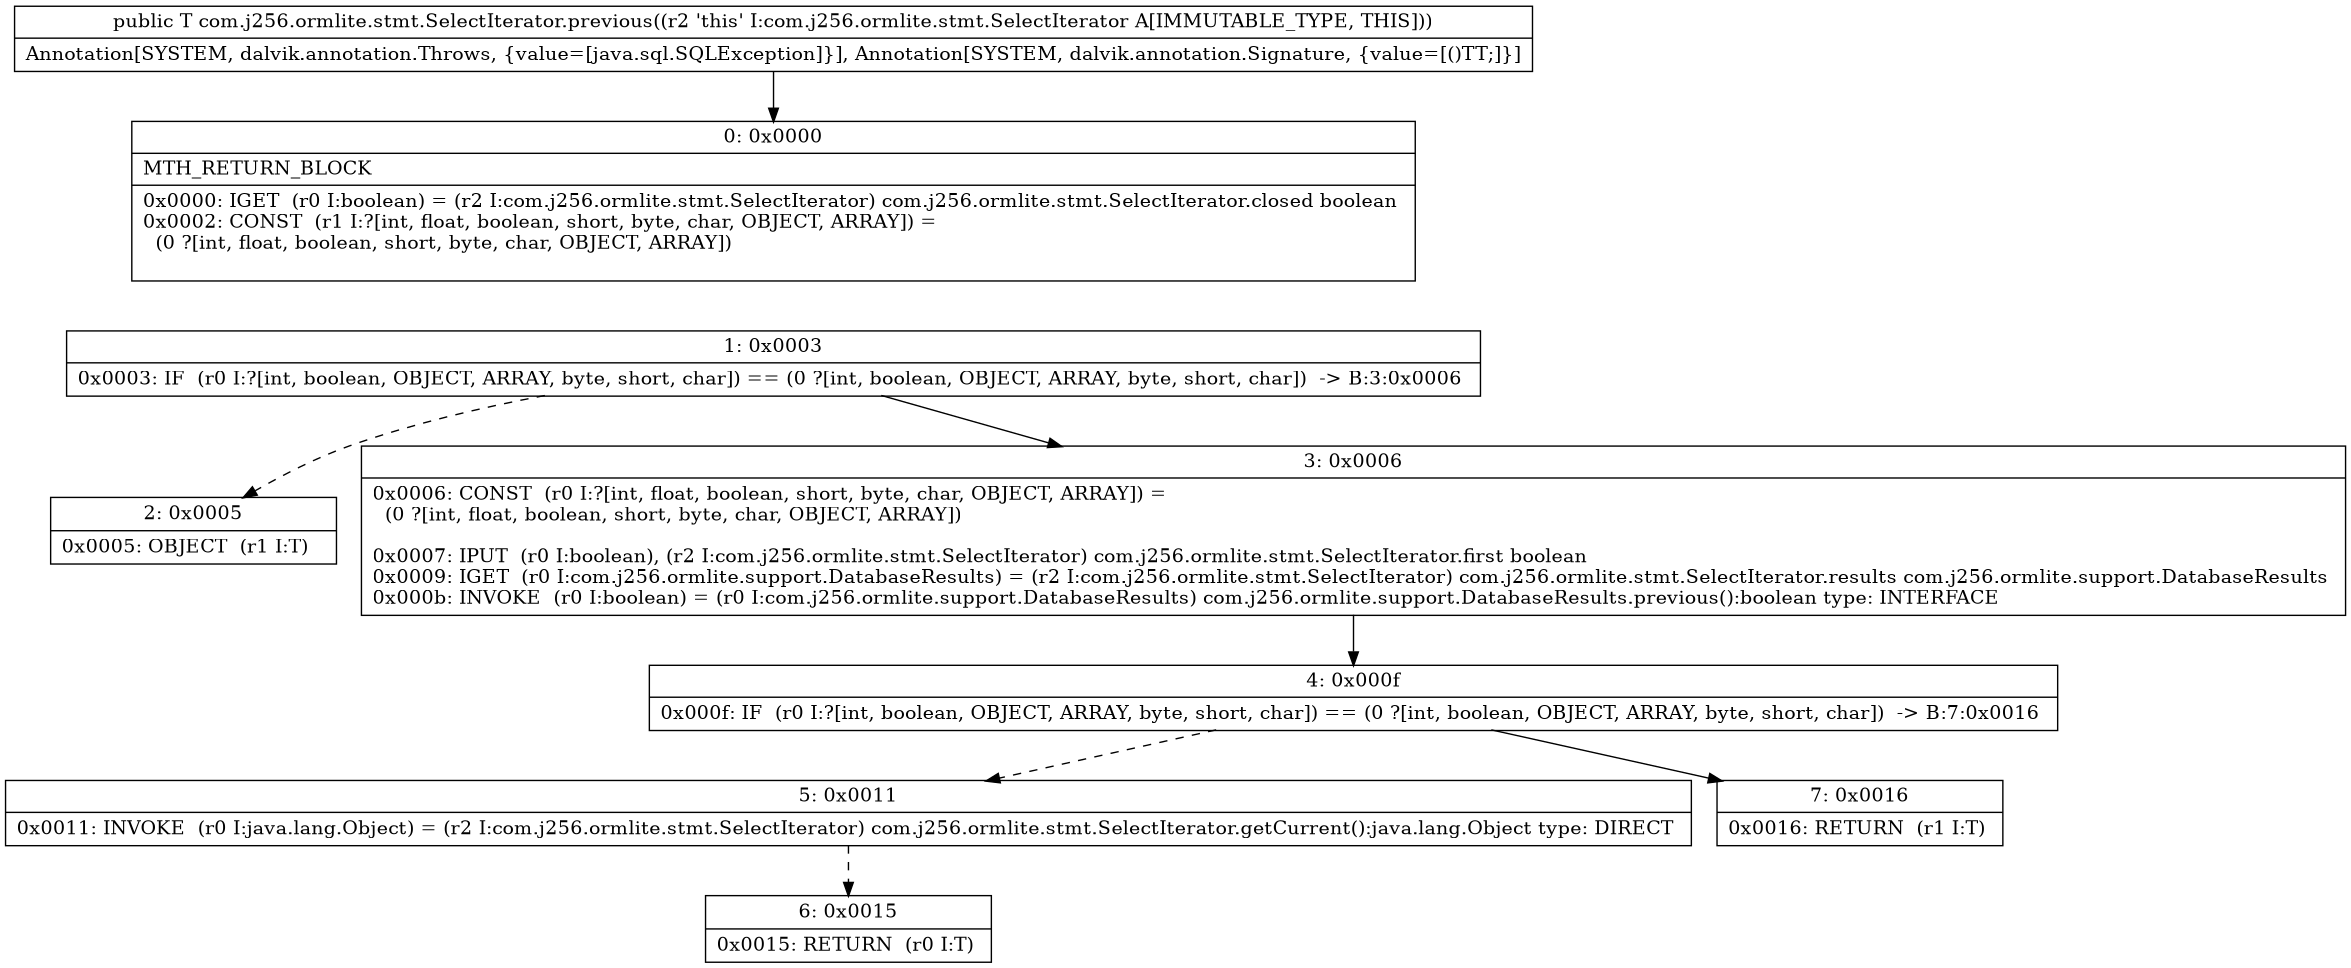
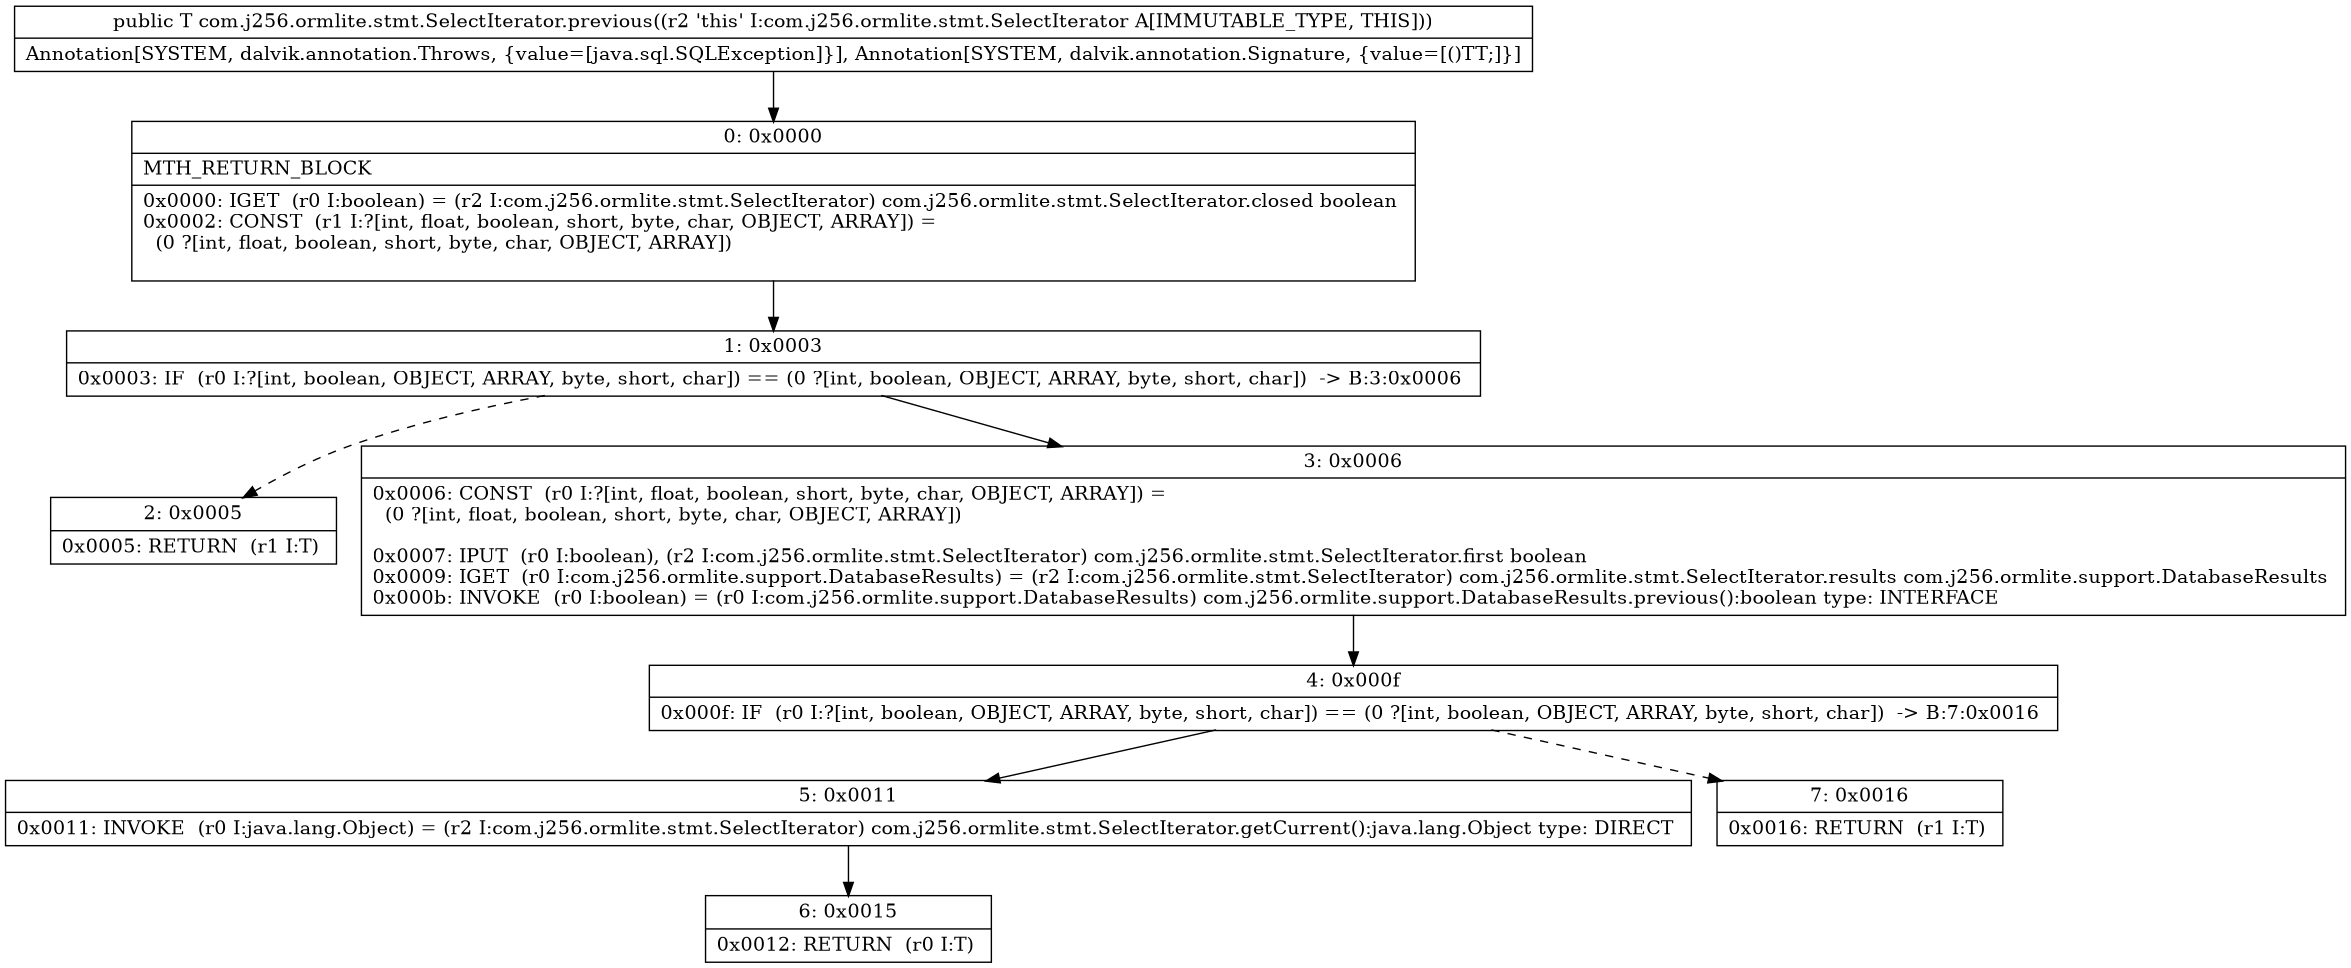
none -> (774, 299)
(189, 547) -> (194, 547)
(1108, 754) -> (1108, 754)
(1600, 754) -> (1600, 754)
(848, 864) -> (848, 864)
(848, 945) -> (848, 945)
